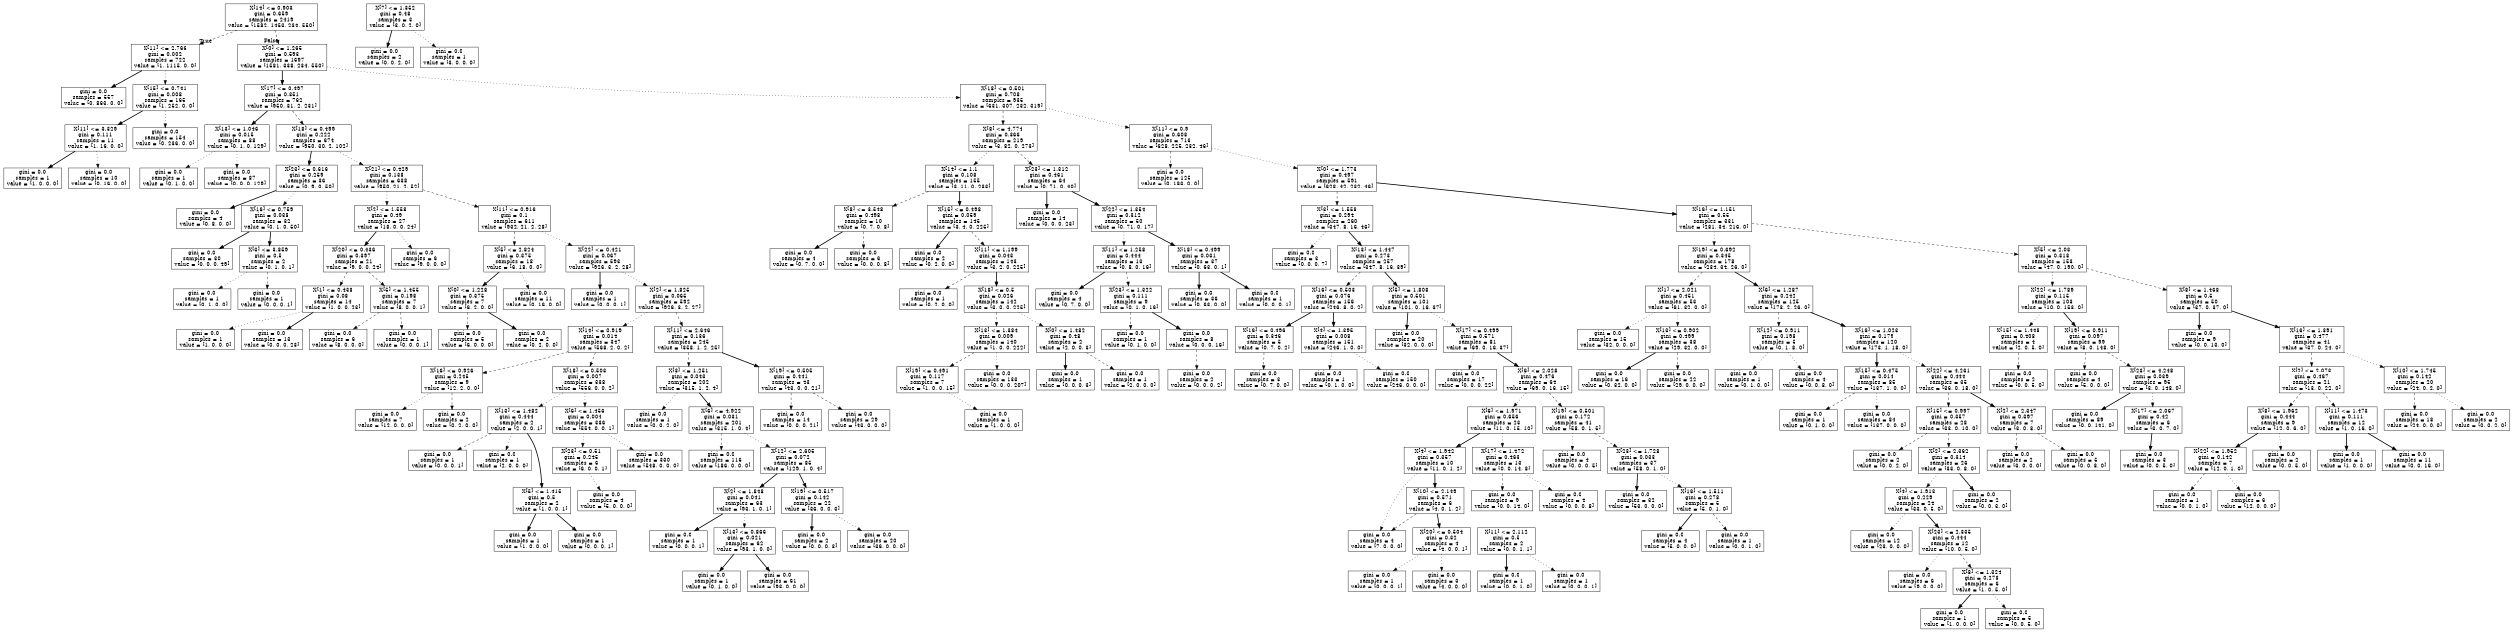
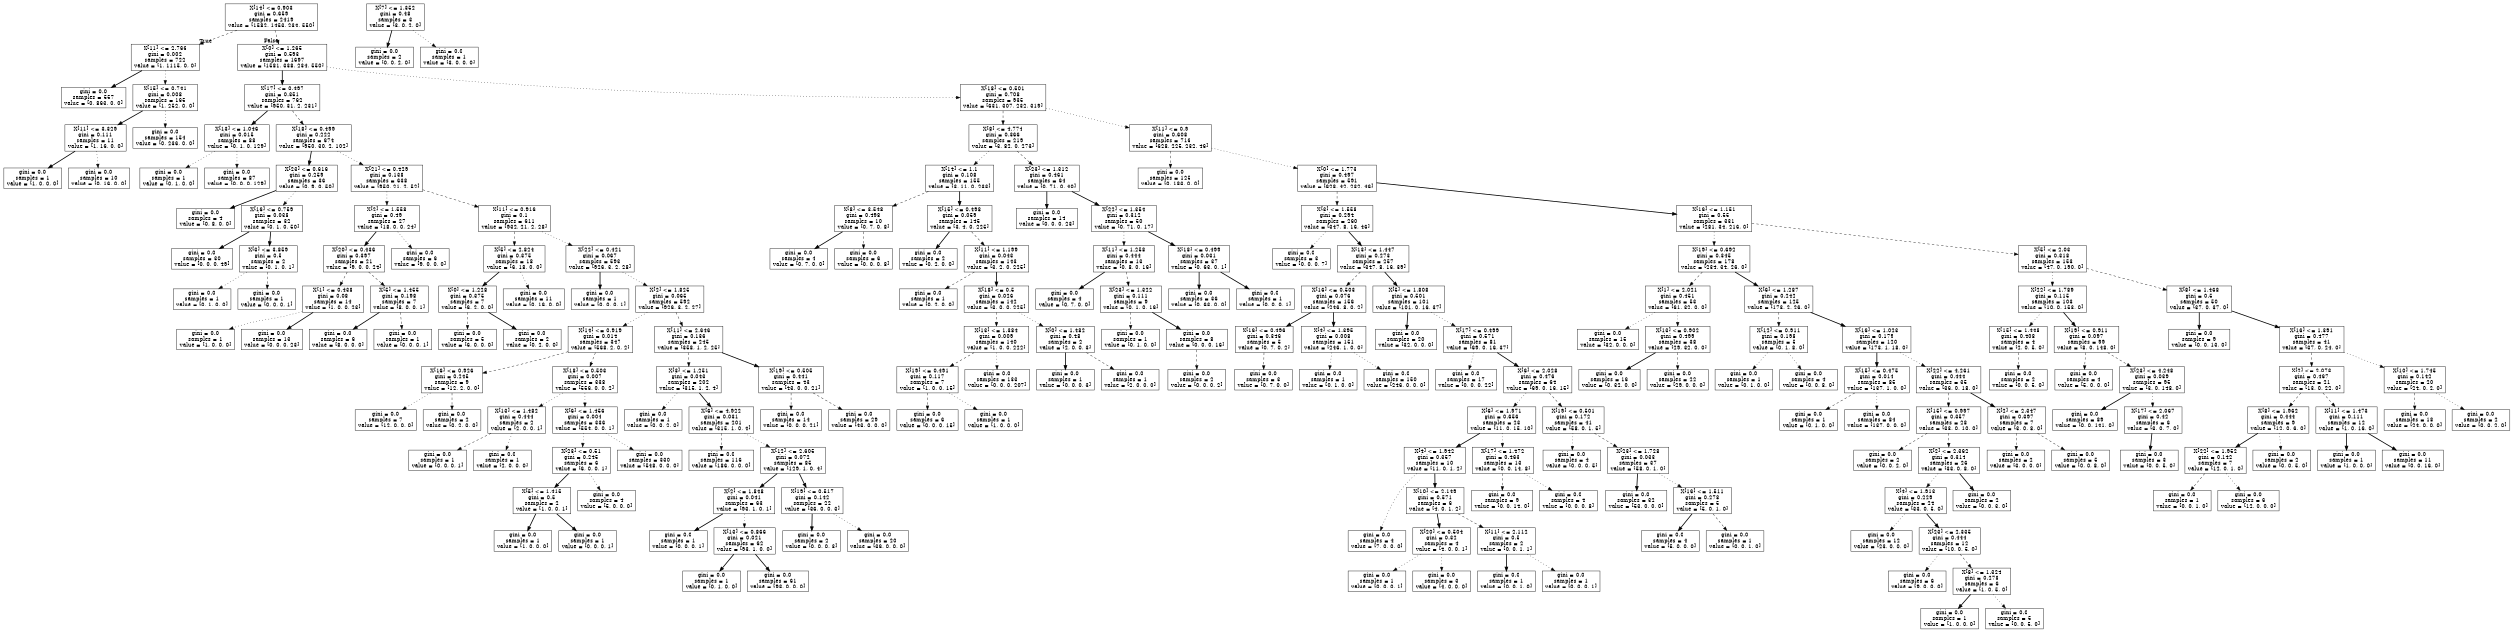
(368, 320) -> (368, 320)
none -> (927, 420)
(538, 457) -> (563, 479)
(1406, 521) -> (1469, 520)
